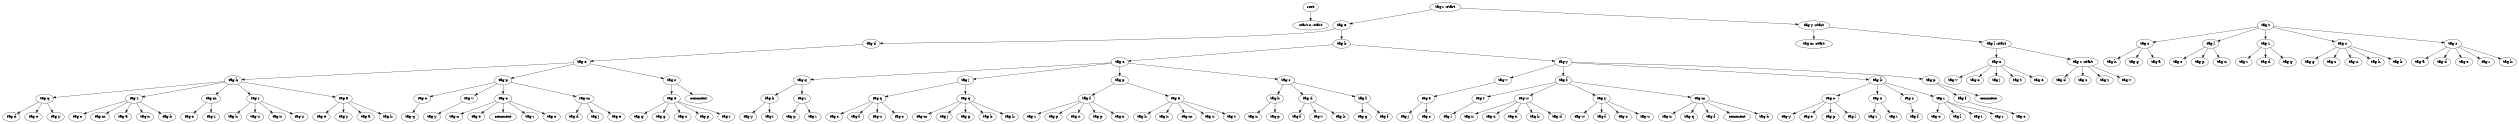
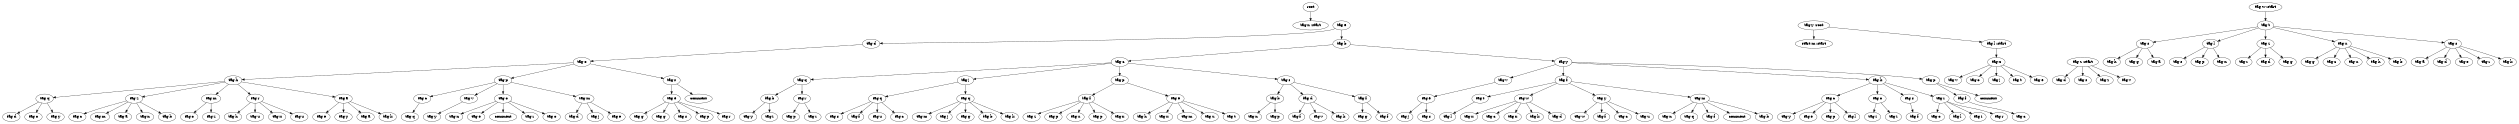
(1445, 7) -> none
none -> (2266, 7)
(1311, 25) -> (1311, 25)
(1814, 25) -> (1814, 25)
(1814, 44) -> (1814, 44)
(2038, 53) -> none
